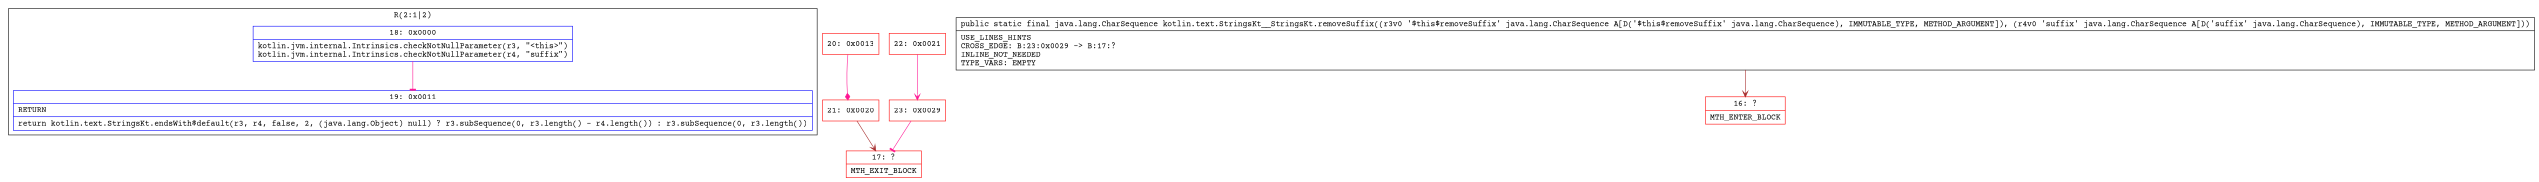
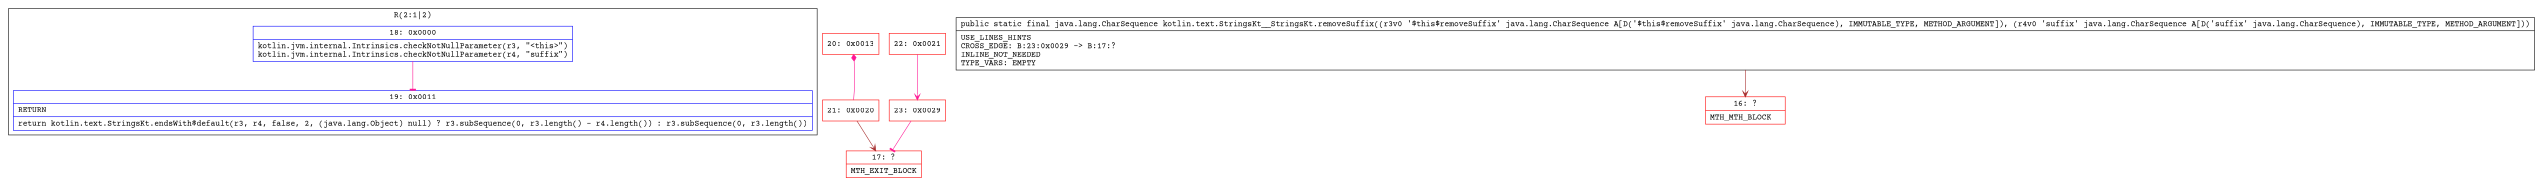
(847, 74) -> (855, 81)
(1745, 117) -> (1741, 117)
